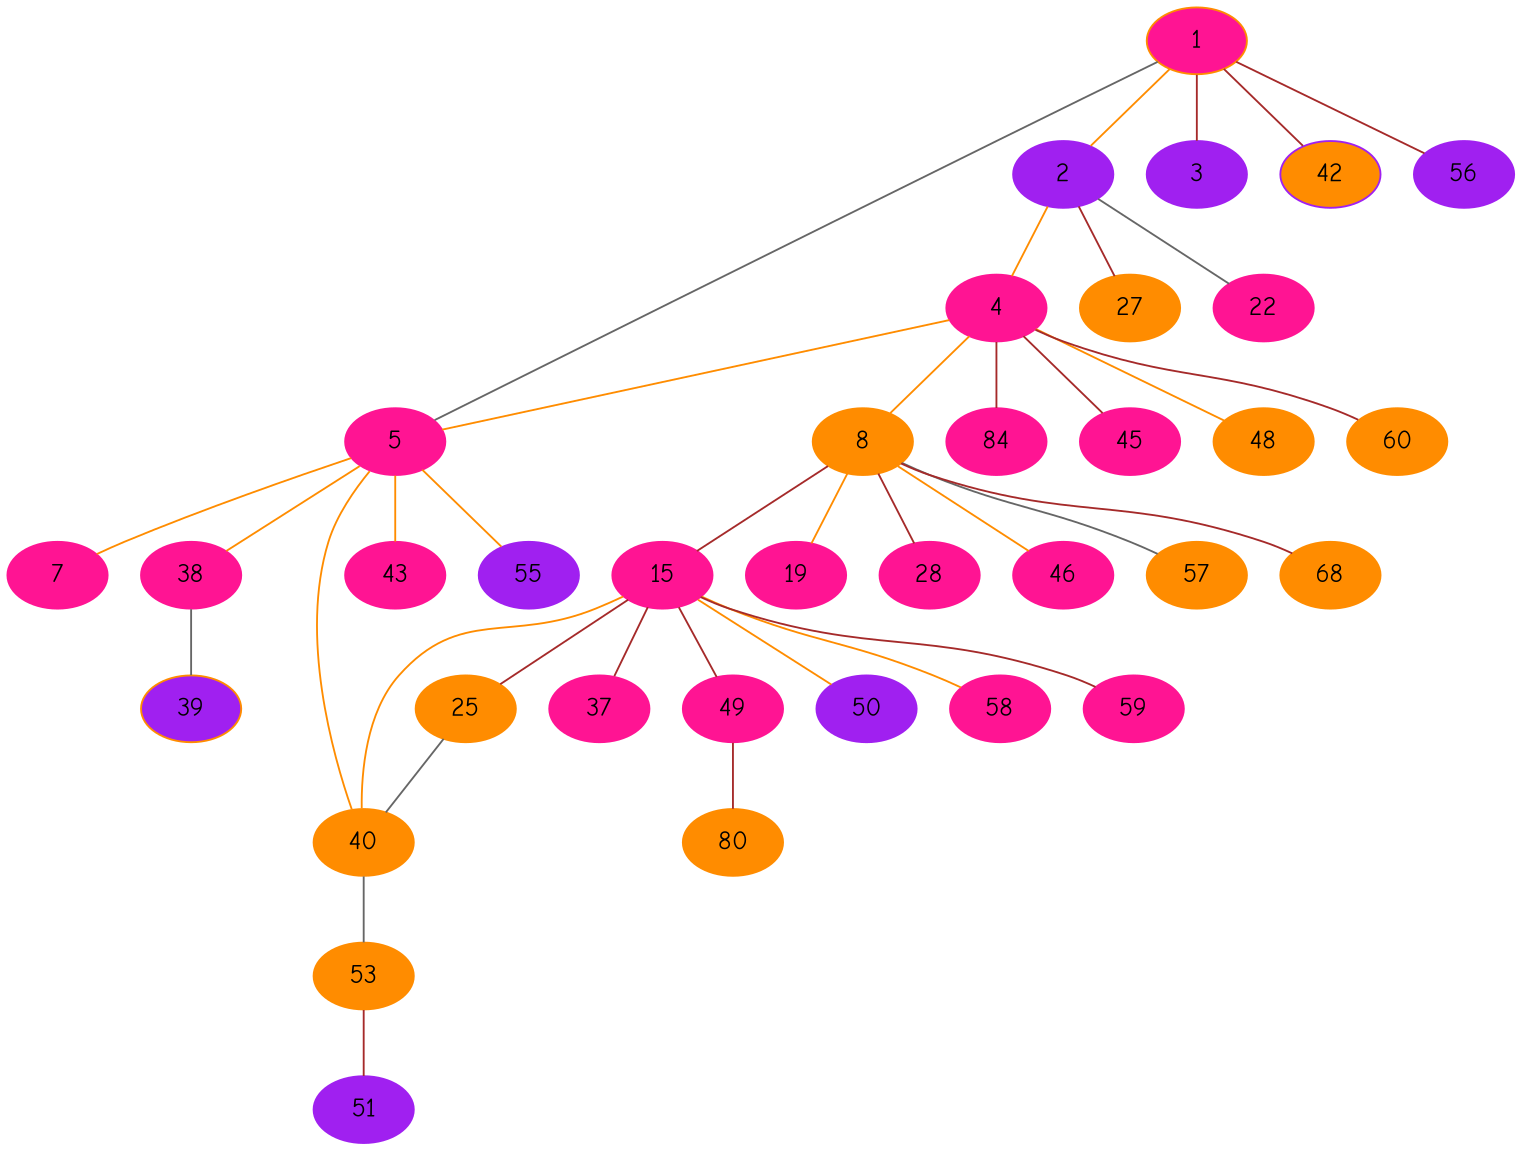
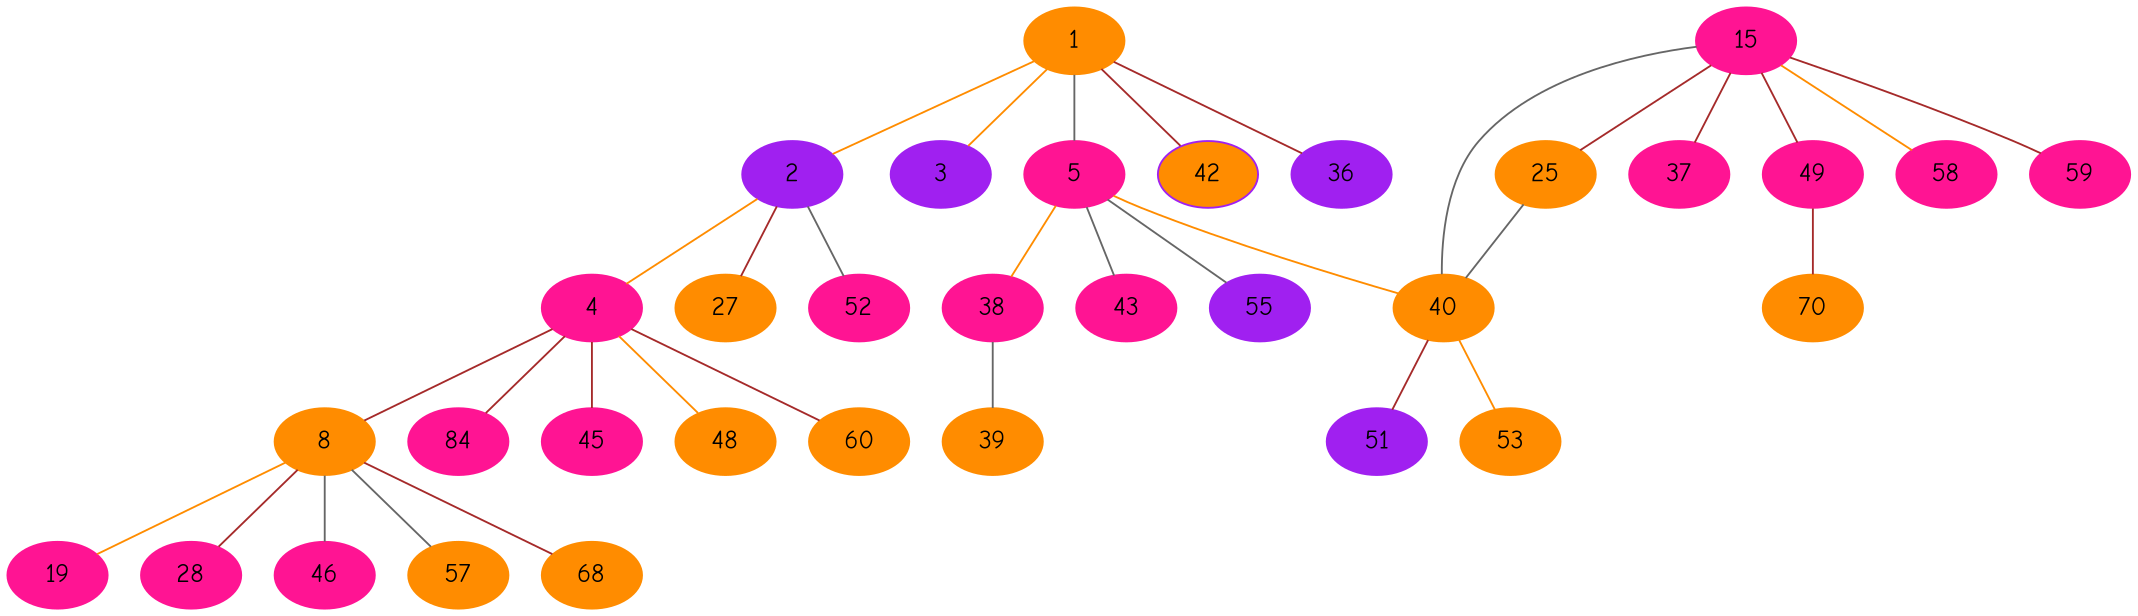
(1197, 41) -> (1074, 41)
(1197, 108) -> (1008, 107)
(1464, 174) -> (1342, 174)
(1264, 308) -> (859, 308)
(696, 375) -> none
(930, 375) -> (458, 375)
(462, 508) -> (1167, 241)
(395, 509) -> (1100, 241)
(762, 509) -> none
(963, 509) -> (325, 509)
(58, 575) -> none
(439, 644) -> (1517, 108)
(191, 709) -> (993, 442)
(867, 709) -> none
(733, 842) -> (1813, 308)
(364, 909) -> (1477, 375)
(364, 1043) -> (1410, 375)
